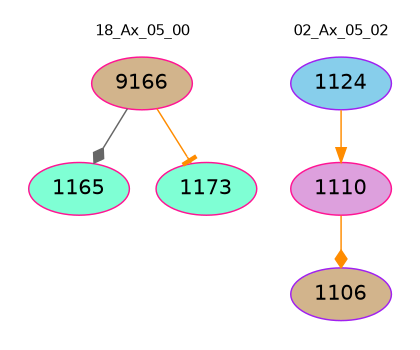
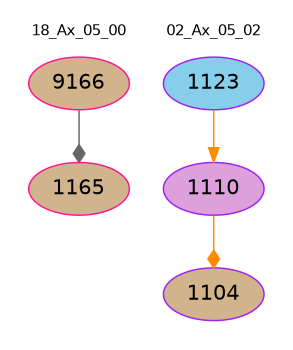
(341, 83) -> (214, 83)
(79, 189) -> (79, 189)
(206, 189) -> none
(341, 189) -> (214, 189)
(341, 294) -> (214, 294)
